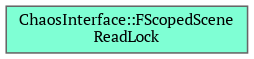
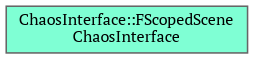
(127, 30) -> (127, 30)
